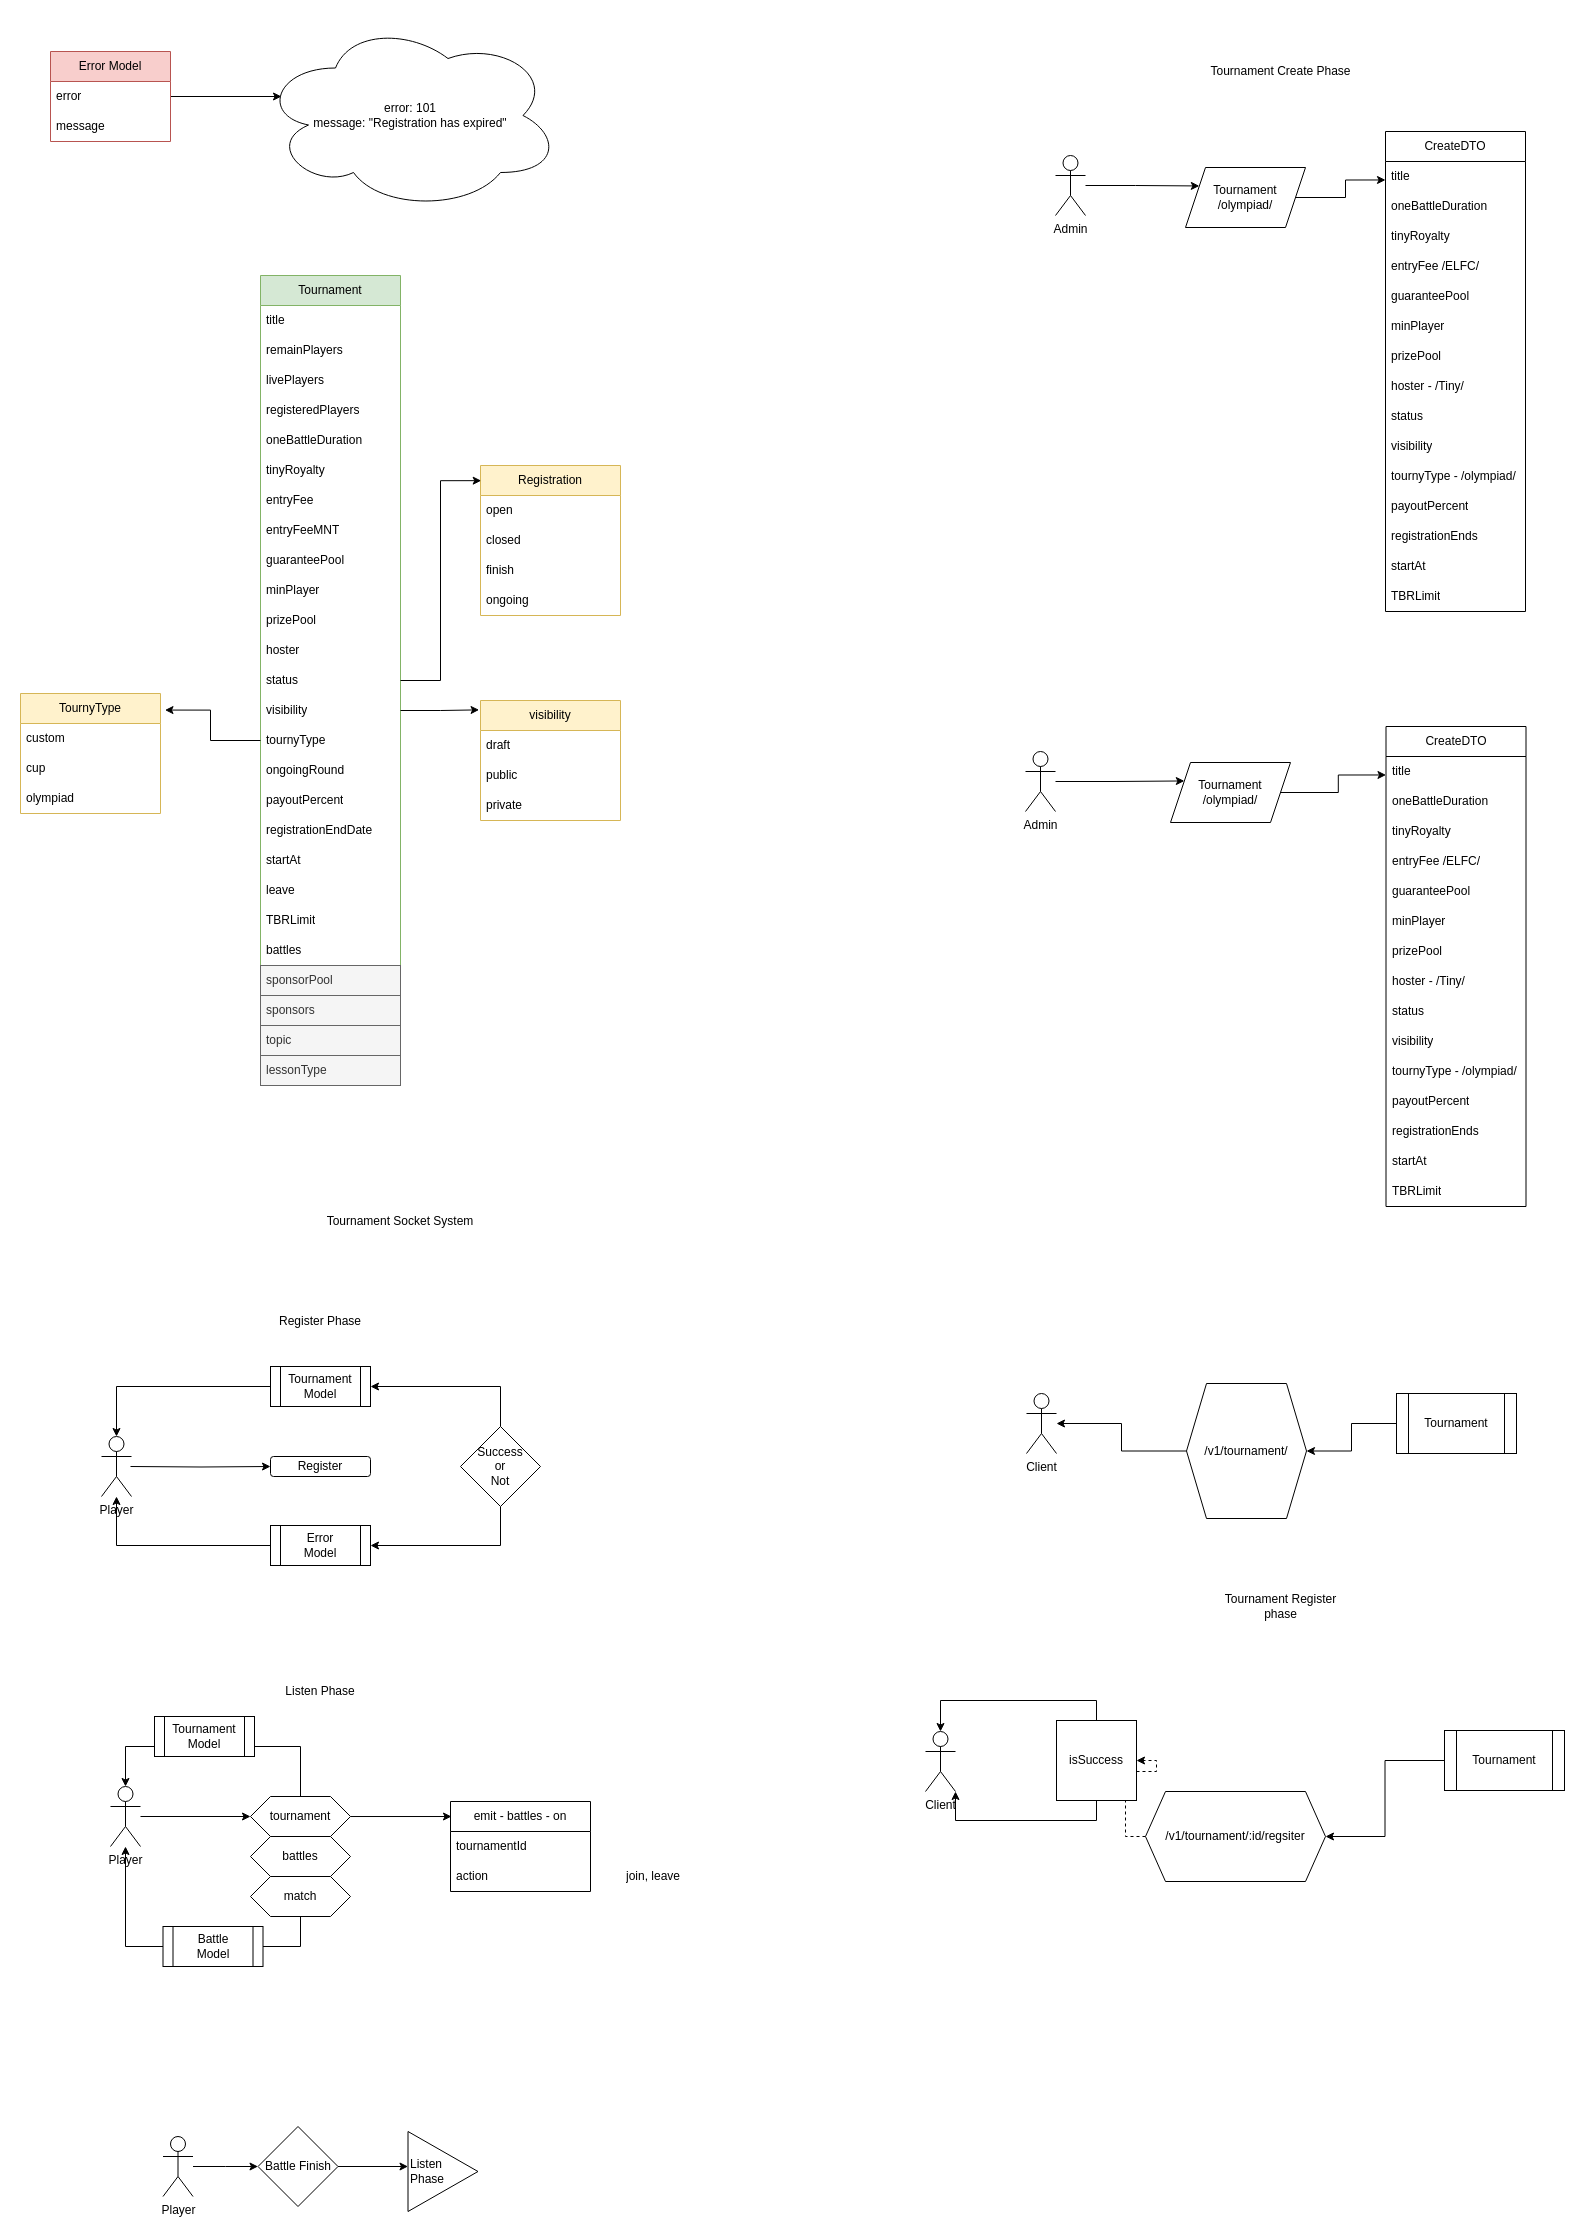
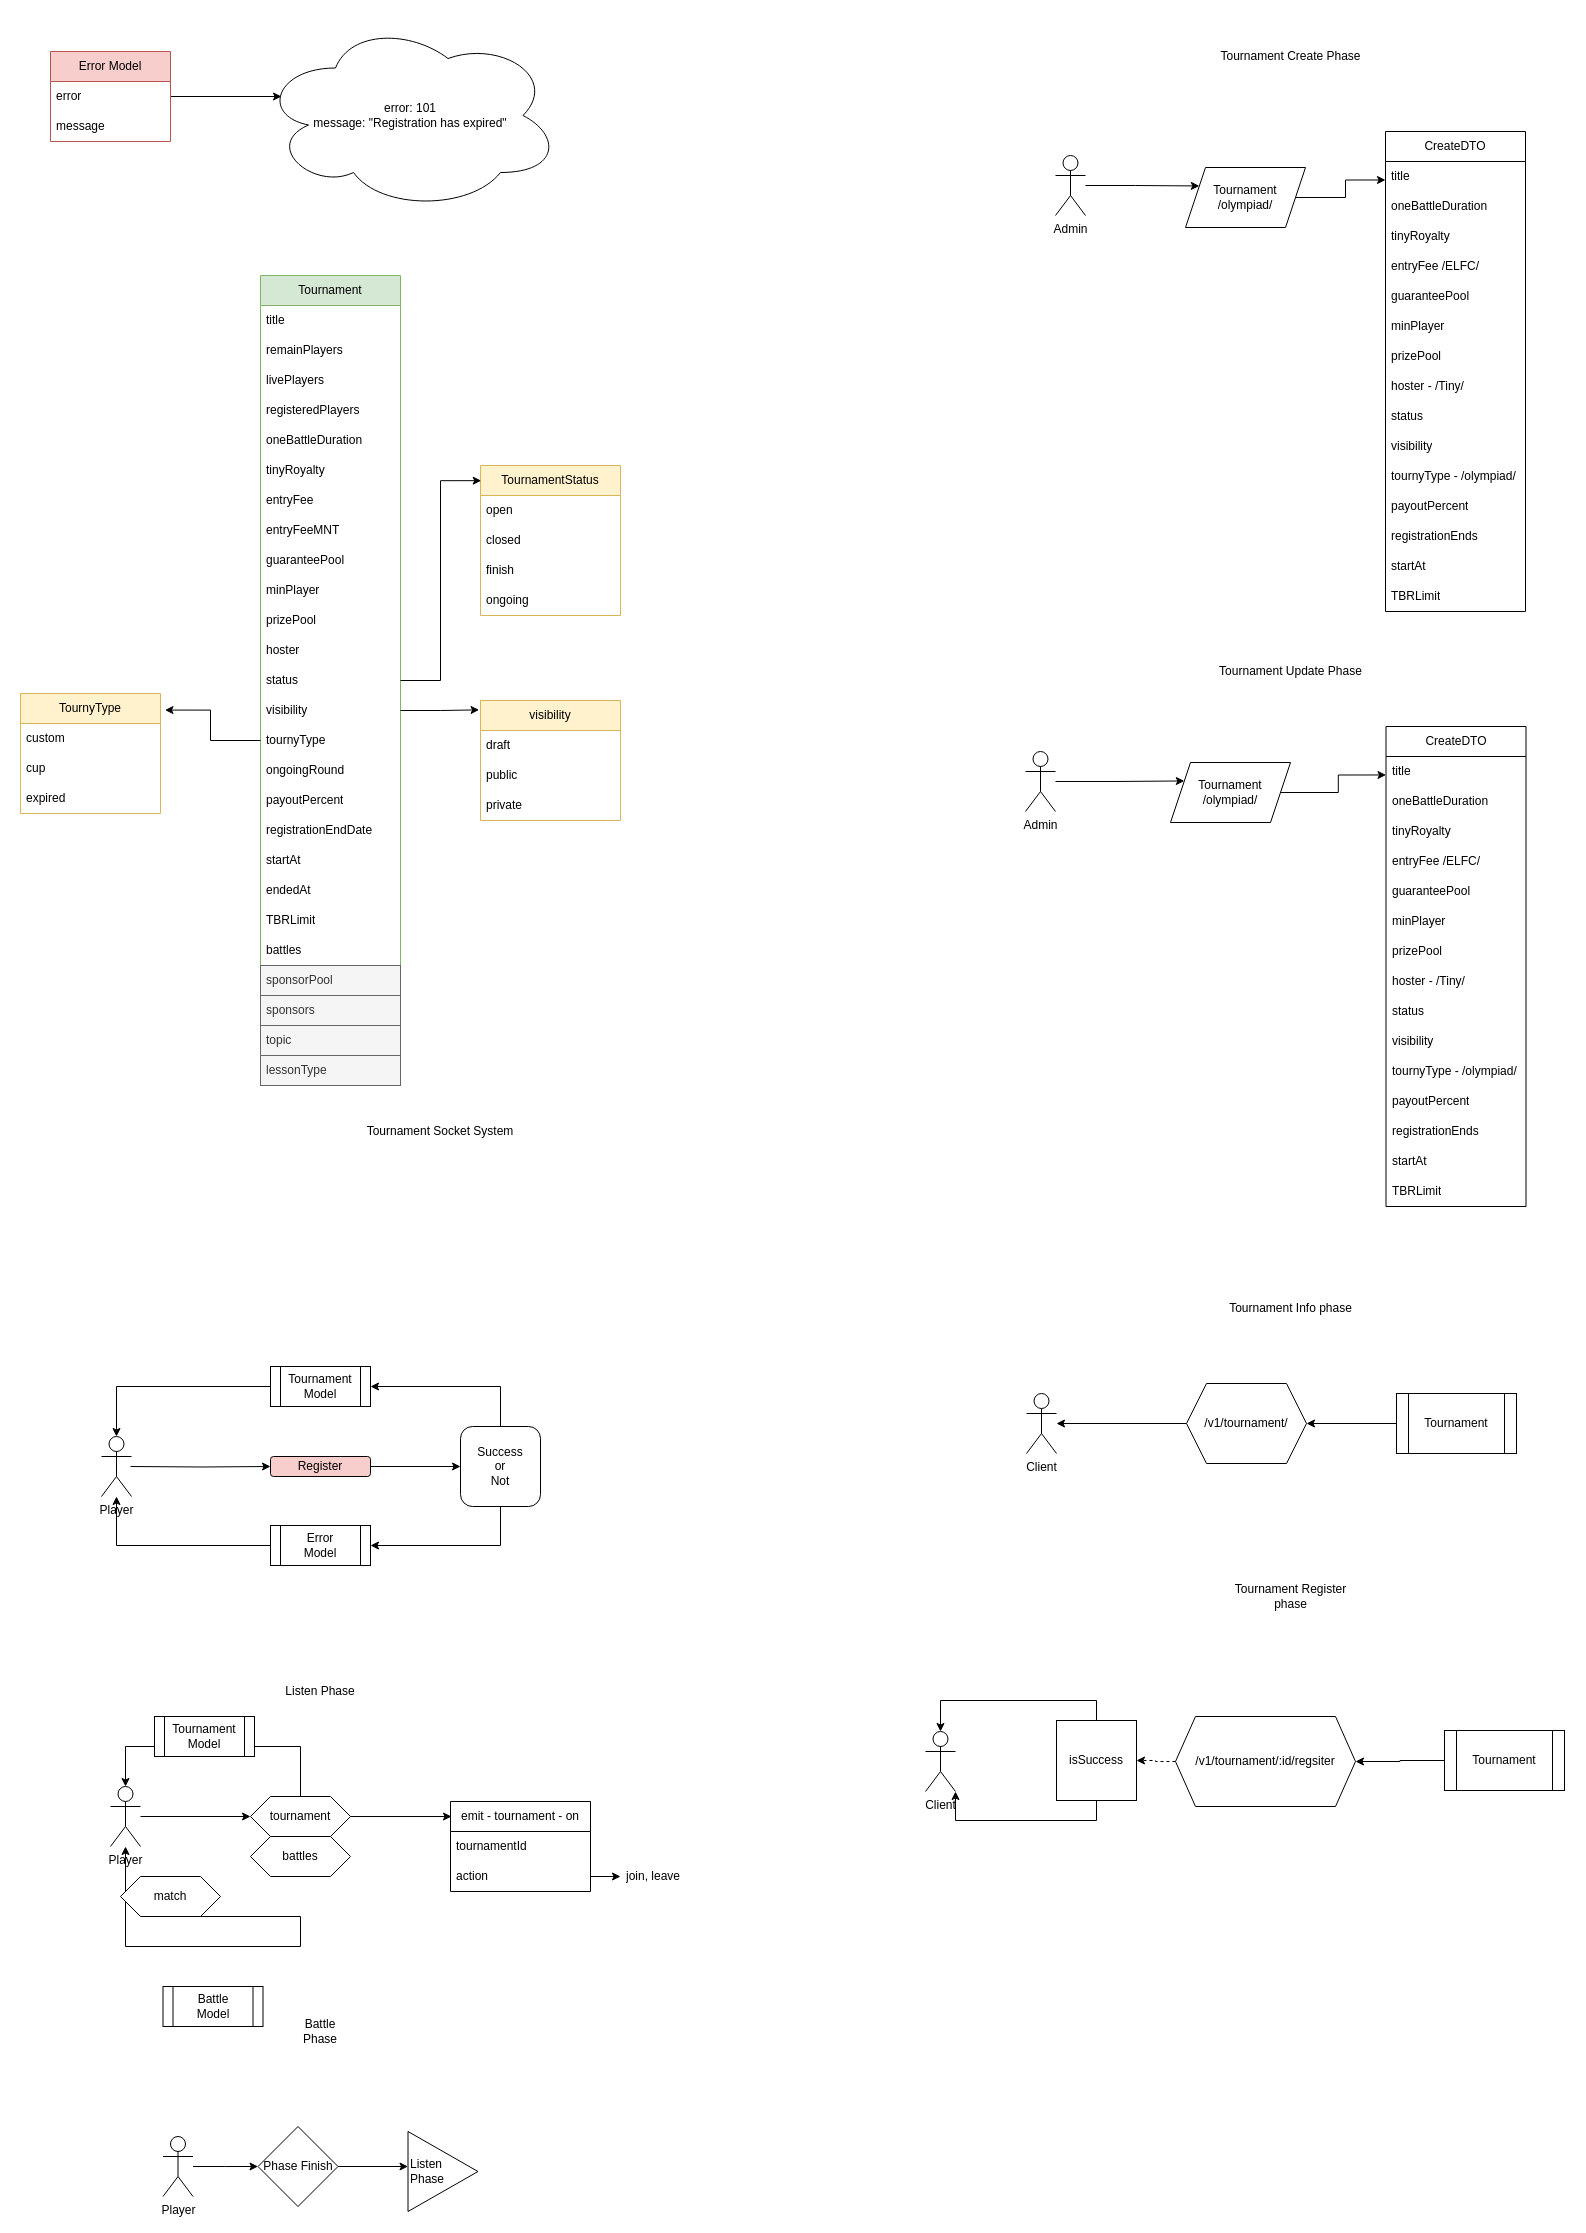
(1281, 72) -> (1291, 57)
(551, 481) -> (551, 481)
none -> (1291, 672)
(50, 799) -> (48, 799)
(282, 891) -> (290, 891)
(401, 1222) -> (441, 1132)
none -> (1291, 1309)
(321, 1322) -> none
(1247, 1451) -> (1247, 1424)
(321, 1467) -> (321, 1467)
none -> (412, 1467)
(501, 1467) -> (501, 1467)
(1281, 1607) -> (1291, 1597)
(521, 1817) -> (521, 1817)
(1236, 1837) -> (1266, 1762)
none -> (609, 1877)
(301, 1897) -> (171, 1897)
(213, 1947) -> (213, 2007)
none -> (321, 2032)
(299, 2167) -> (299, 2167)
